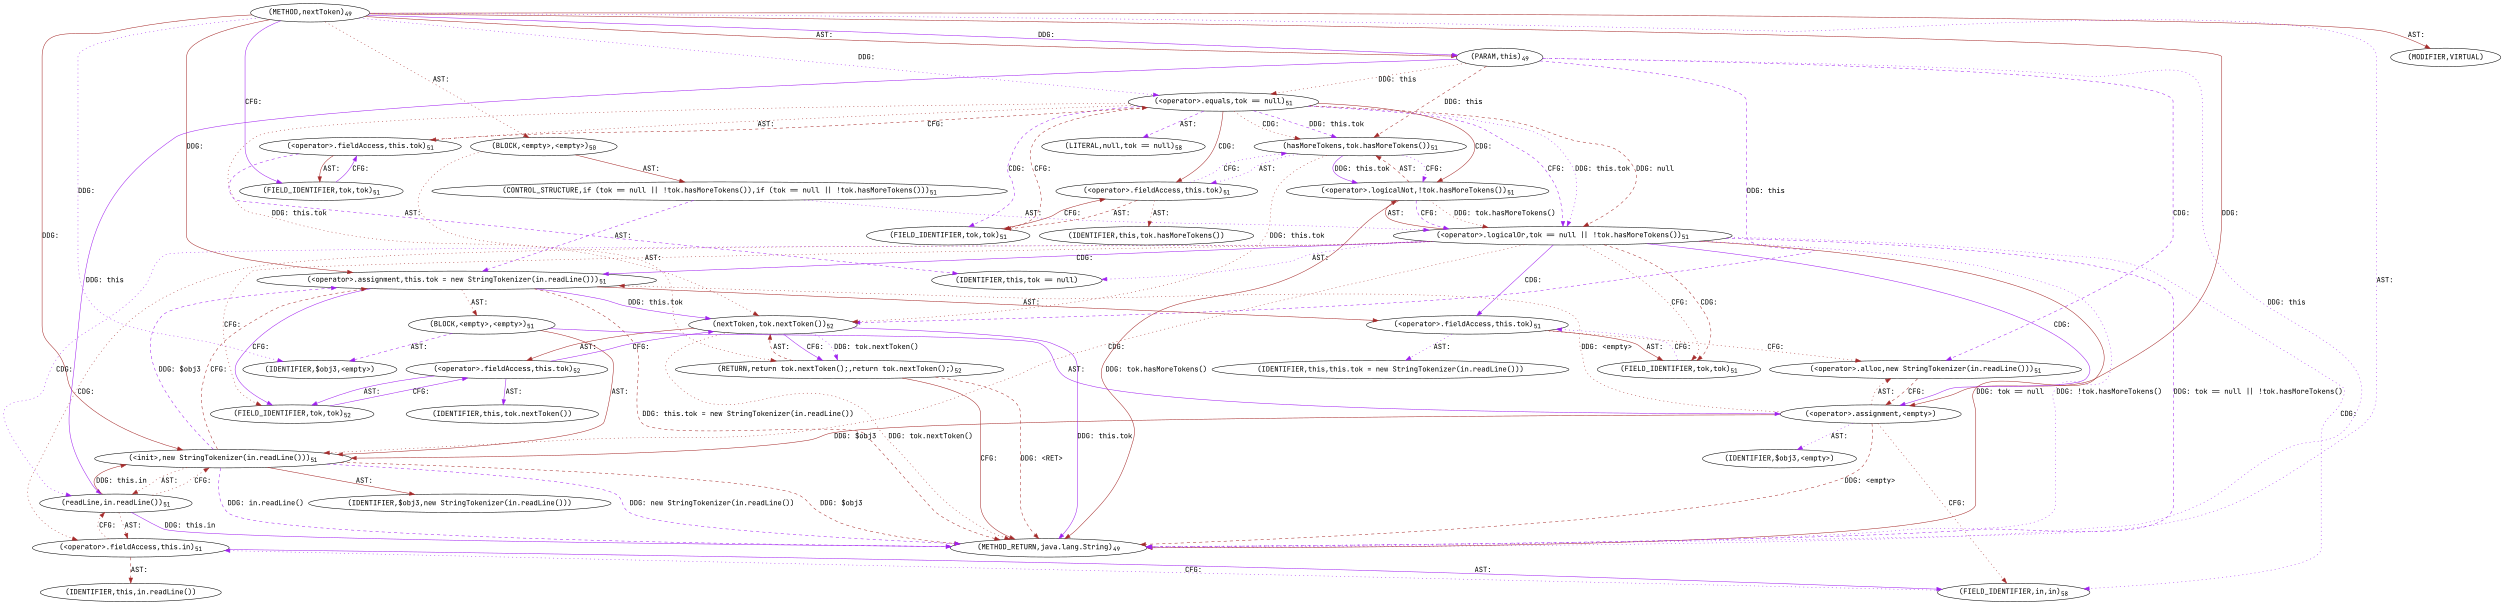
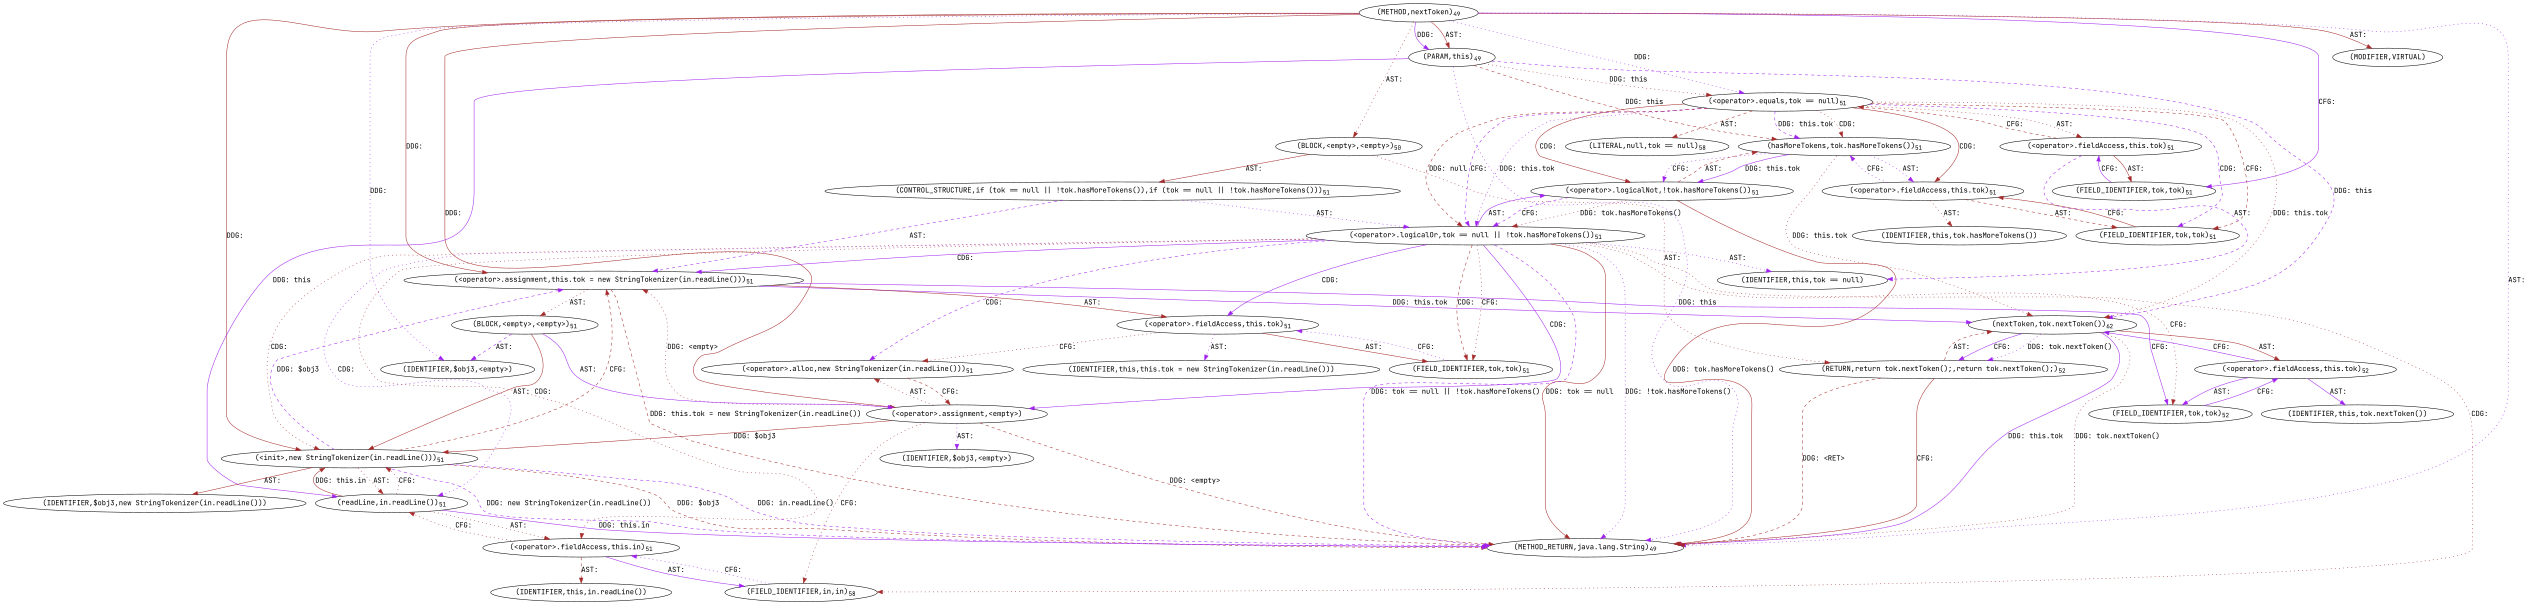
(2055, 78) -> (1094, 271)
(1176, 123) -> (1715, 124)
(1407, 224) -> (1504, 203)
(830, 324) -> (2110, 324)
(2241, 324) -> (2207, 574)
